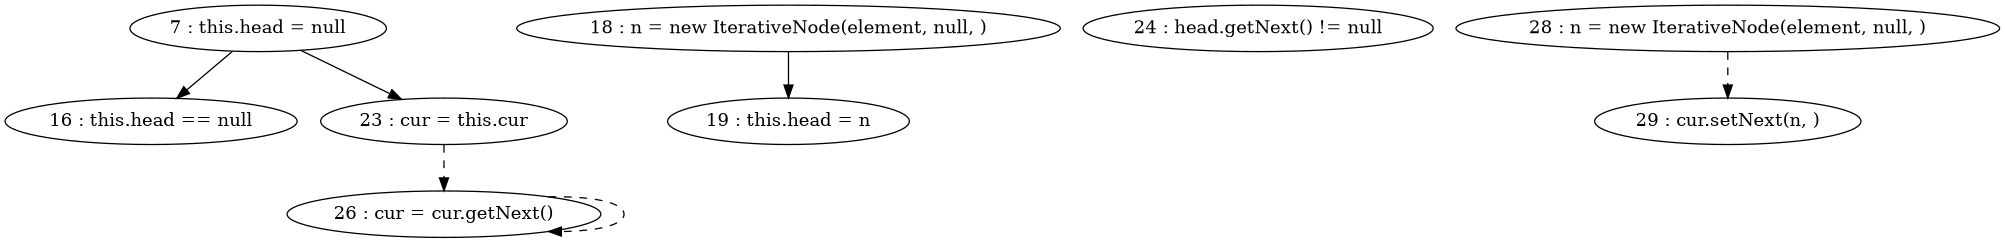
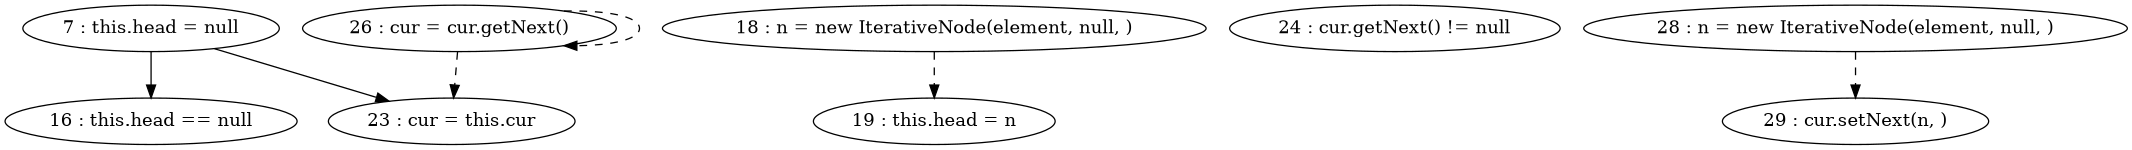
(1258, 28) -> (1395, 28)
(788, 69) -> (934, 69)
(444, 161) -> (456, 69)
